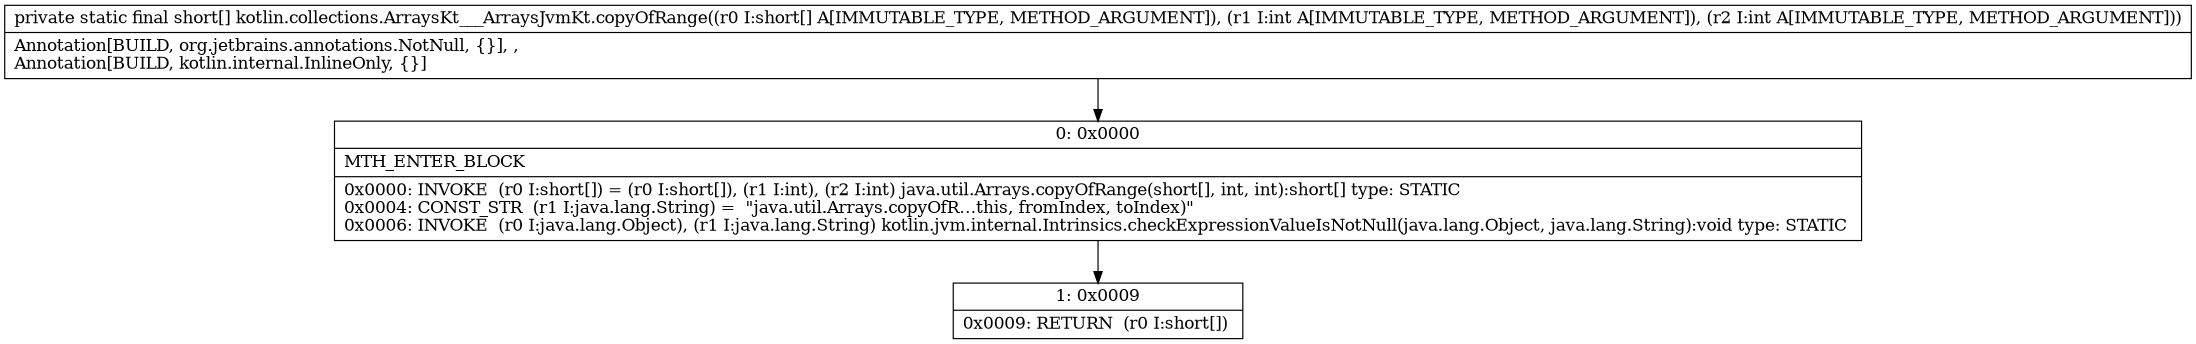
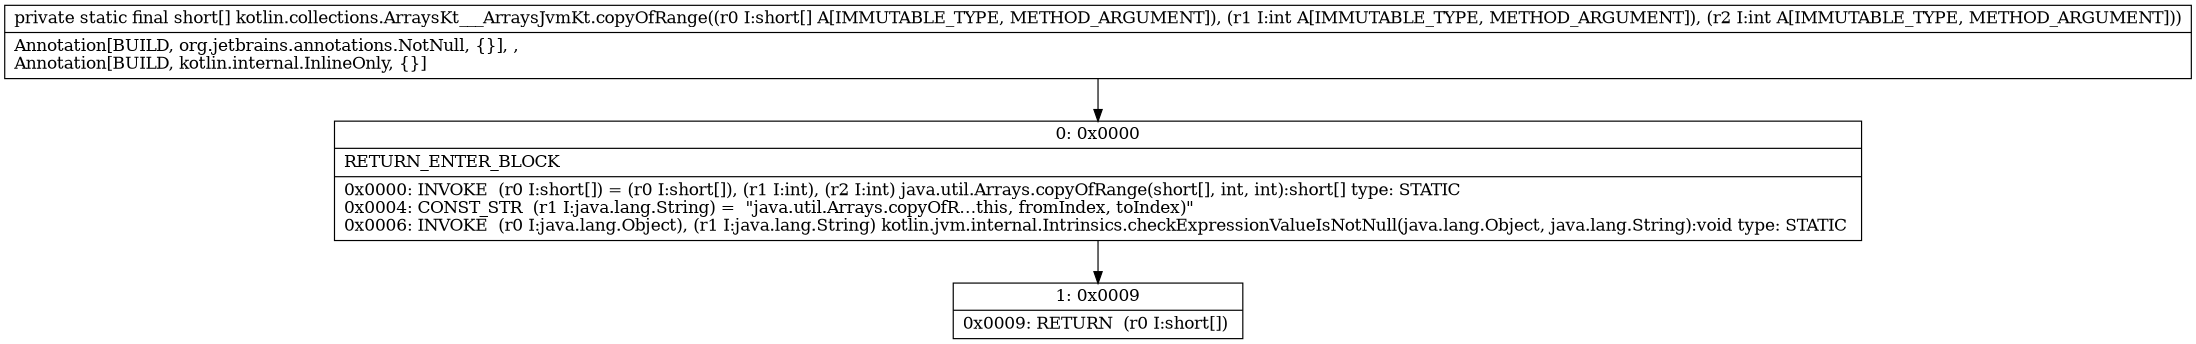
(435, 162) -> (452, 162)
